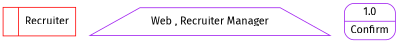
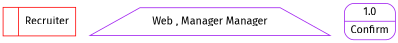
(210, 22) -> (210, 22)
